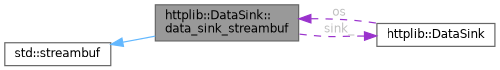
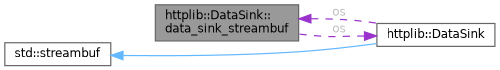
(338, 30) -> (338, 30)
(139, 39) -> (250, 54)
